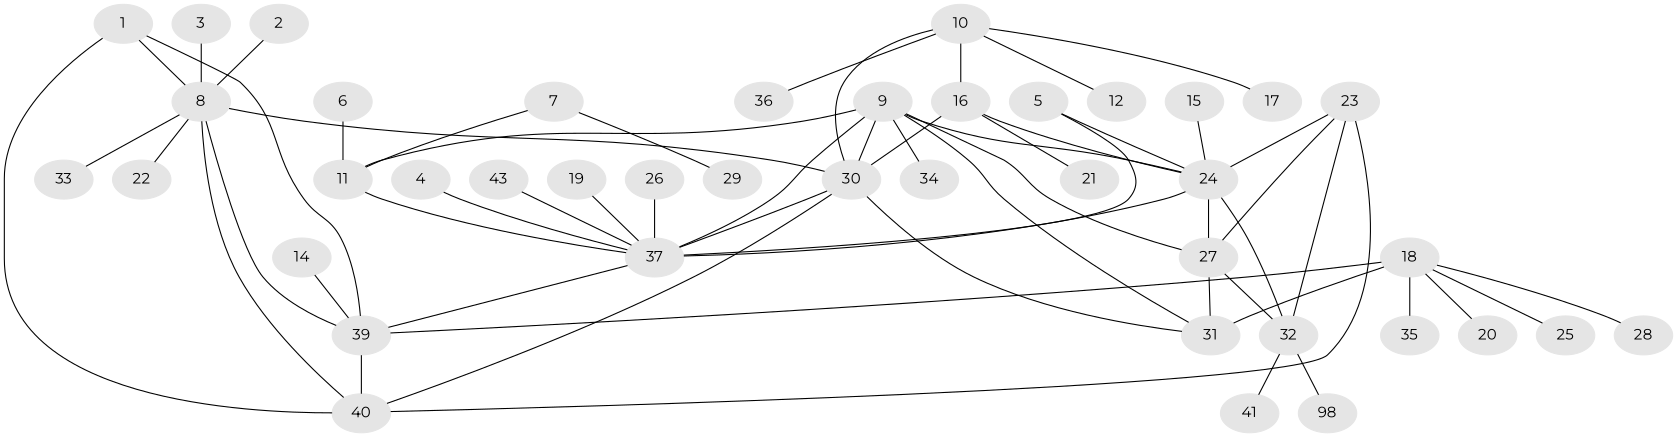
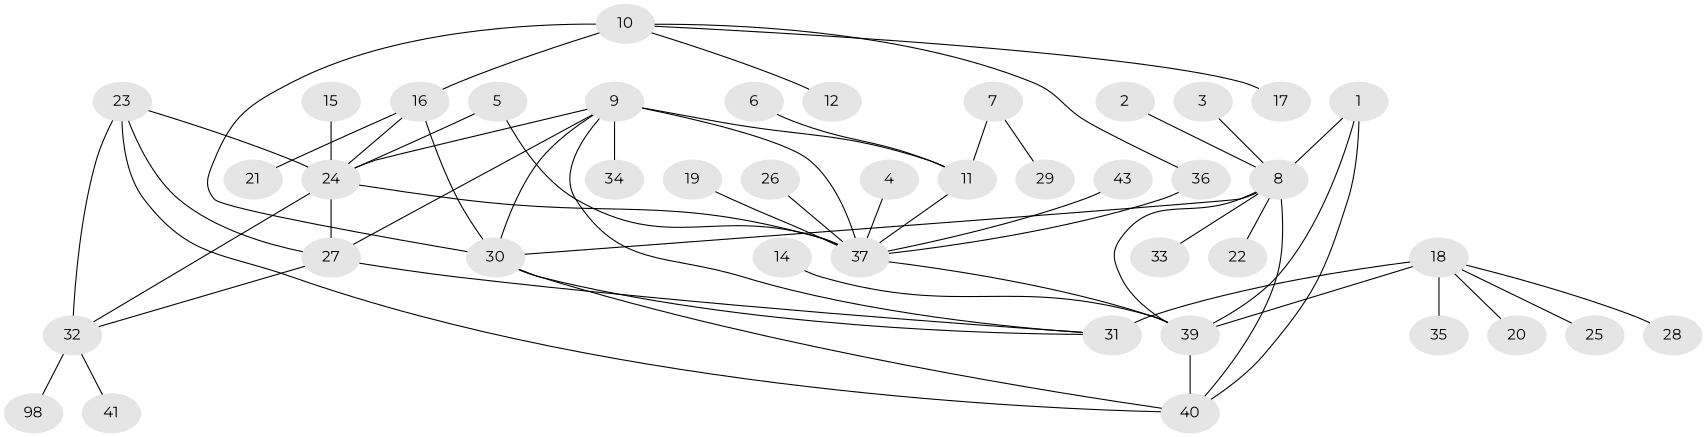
(754, 220) -> (1036, 231)
